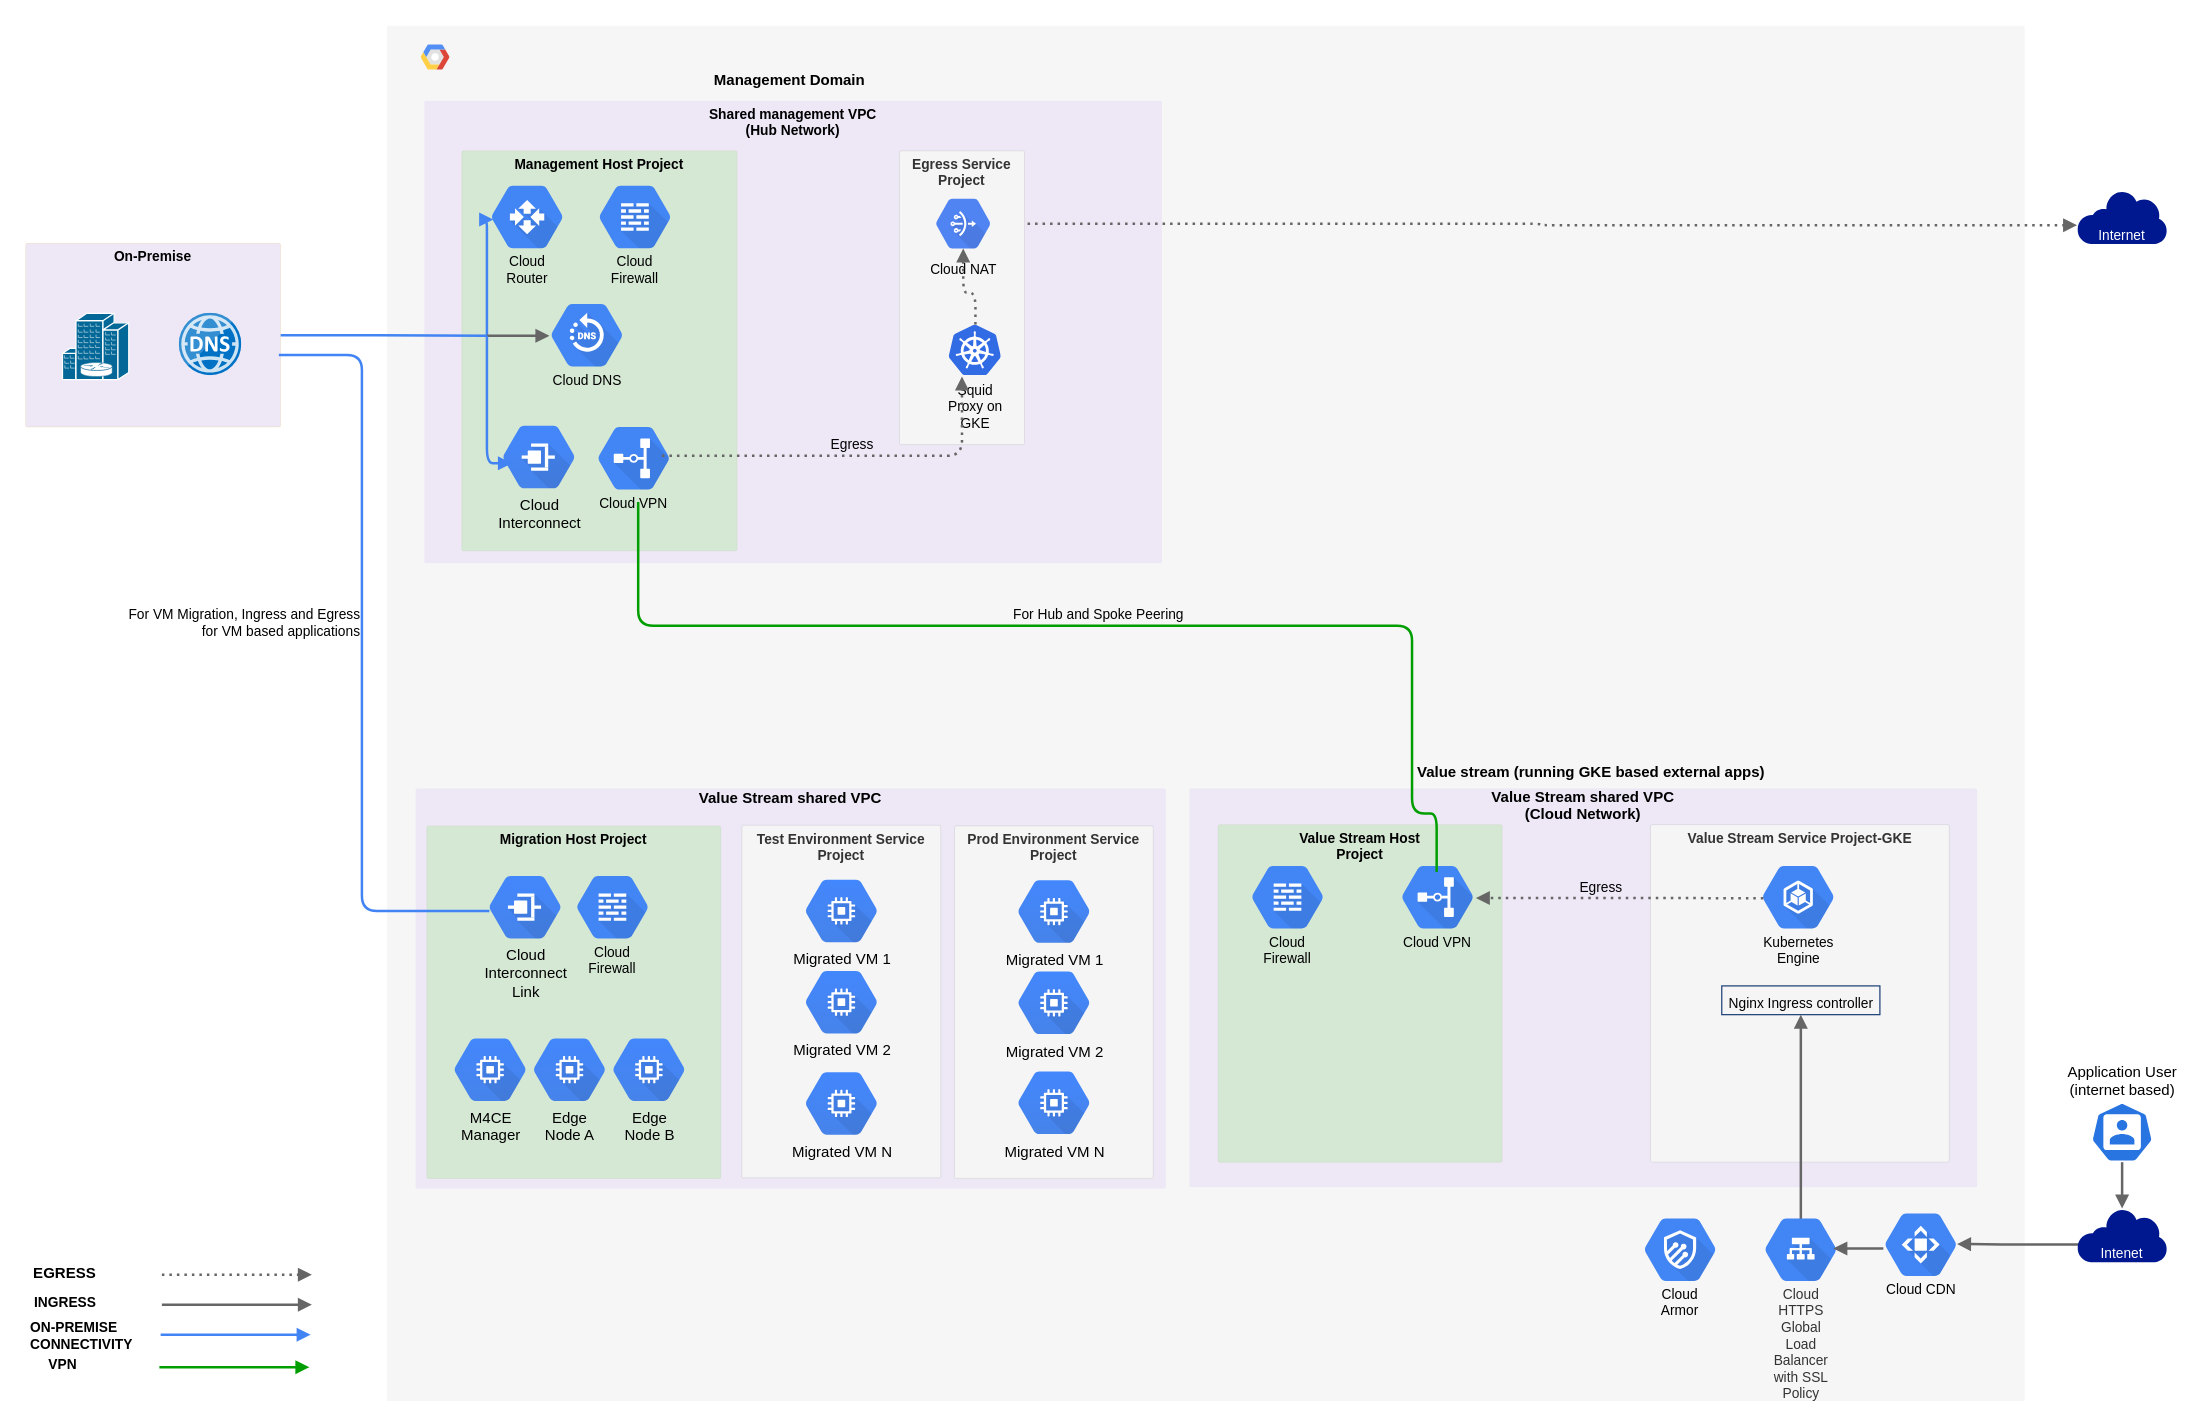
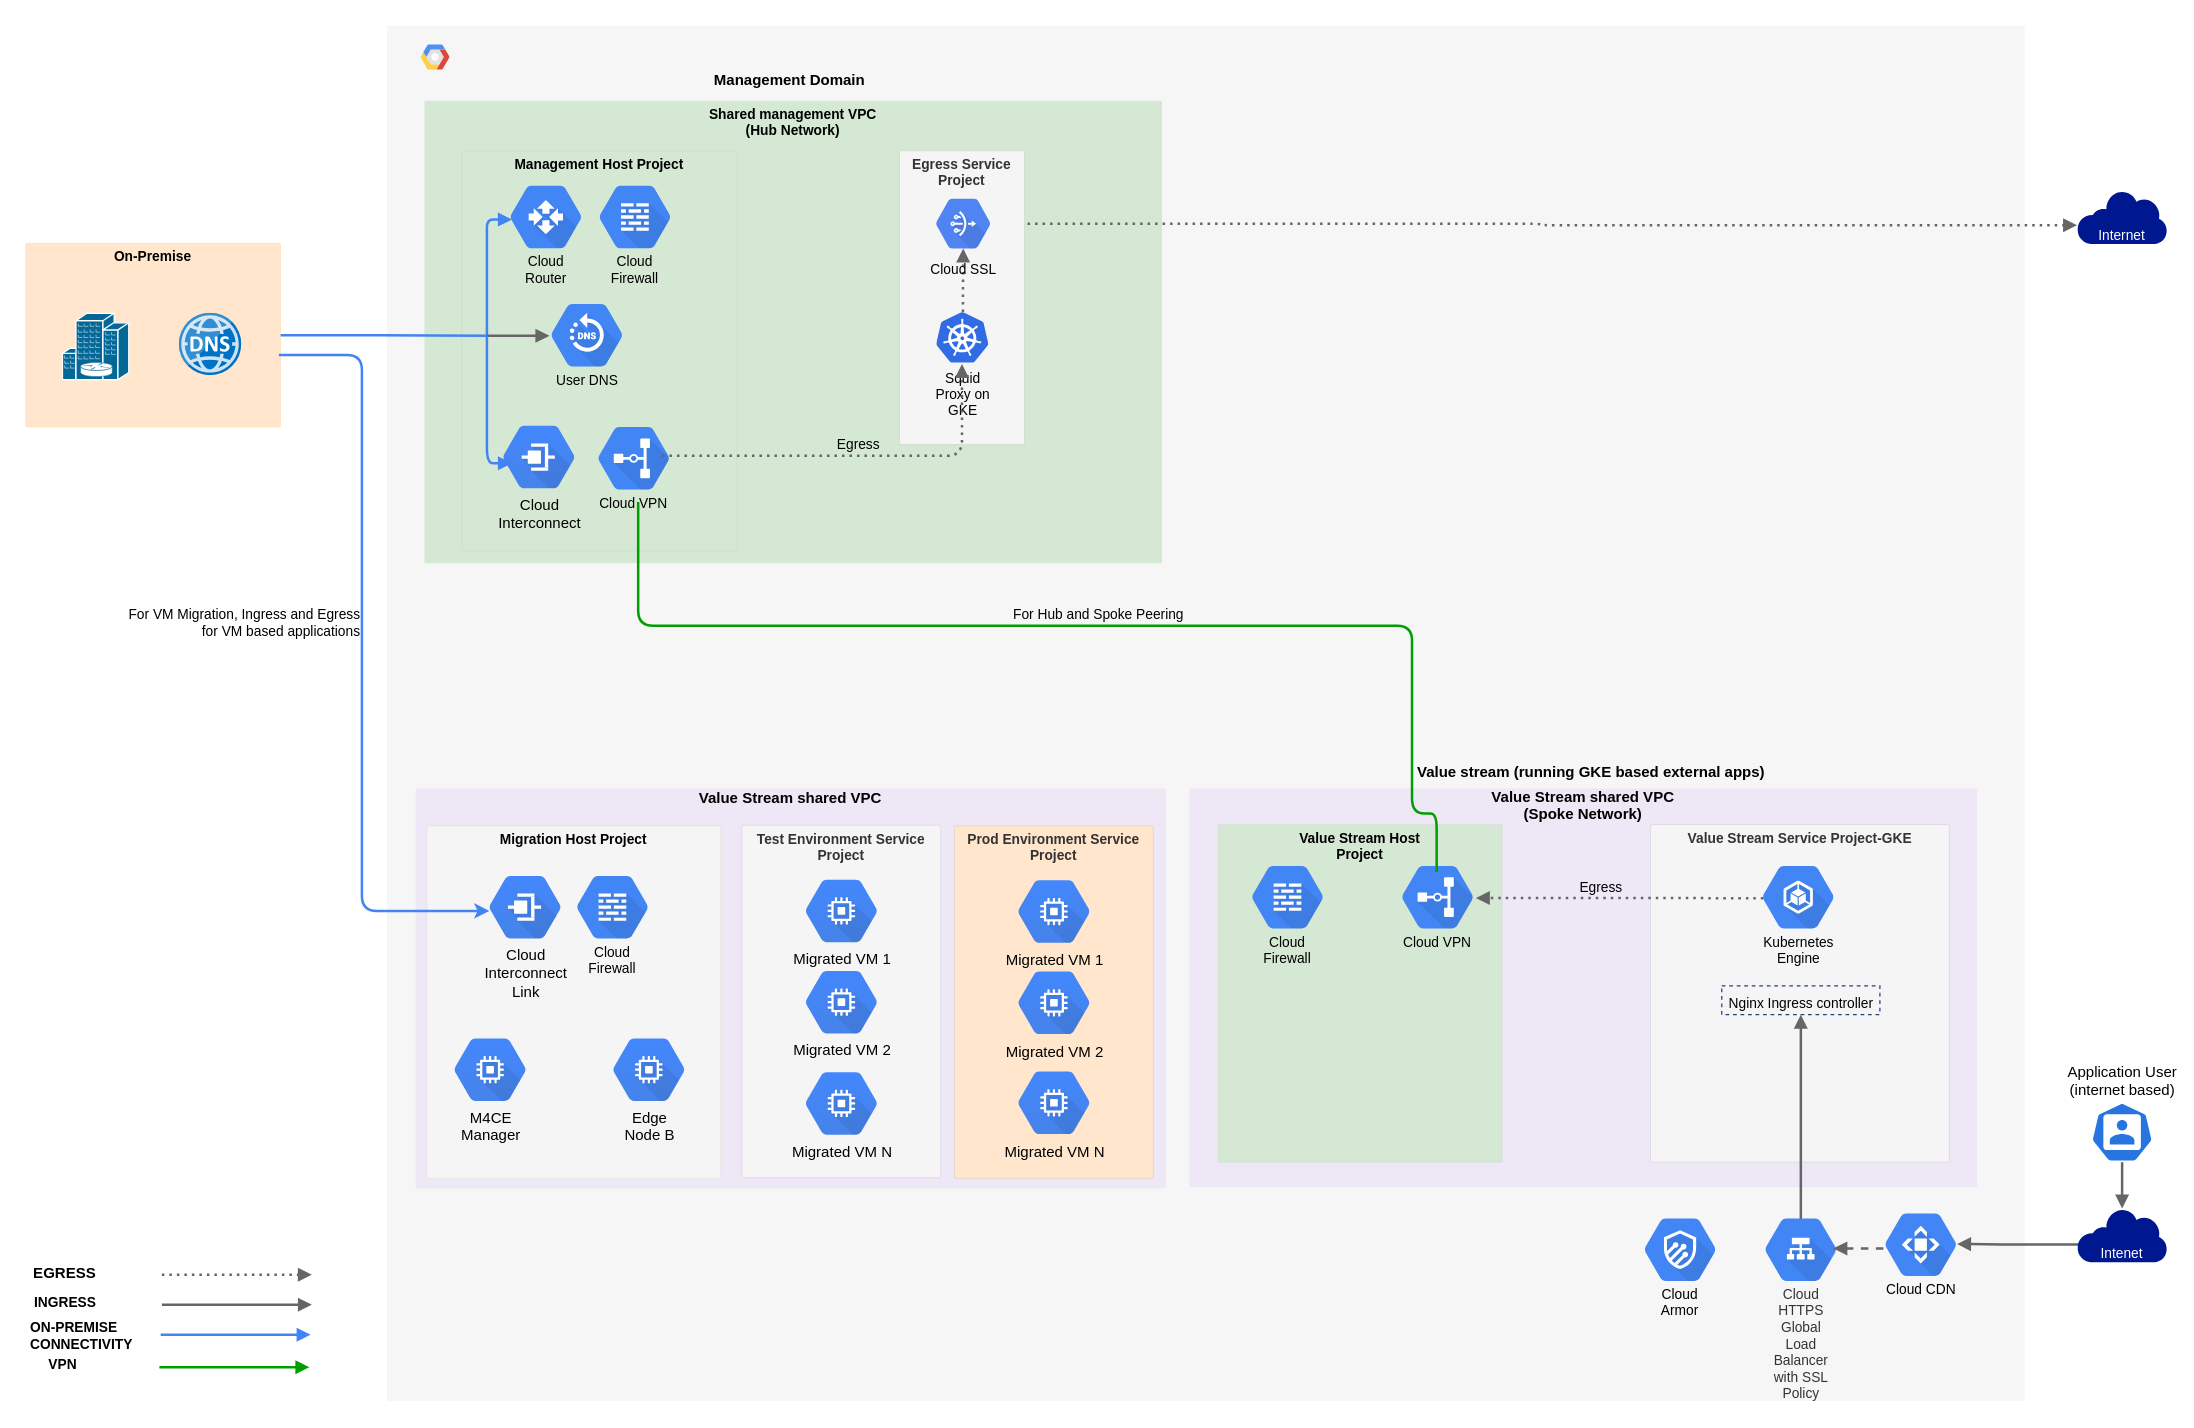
(527, 217) -> (546, 217)
(964, 270) -> (964, 270)
(793, 332) -> (793, 332)
(153, 335) -> (153, 335)
(975, 350) -> (963, 338)
(588, 381) -> (588, 381)
(1583, 806) -> (1583, 806)
(1054, 848) -> (1054, 848)
(481, 911) -> (476, 911)
(1801, 1000) -> (1801, 1000)
(574, 1002) -> (574, 1002)
(569, 1069) -> none
(1866, 1248) -> (1866, 1248)
